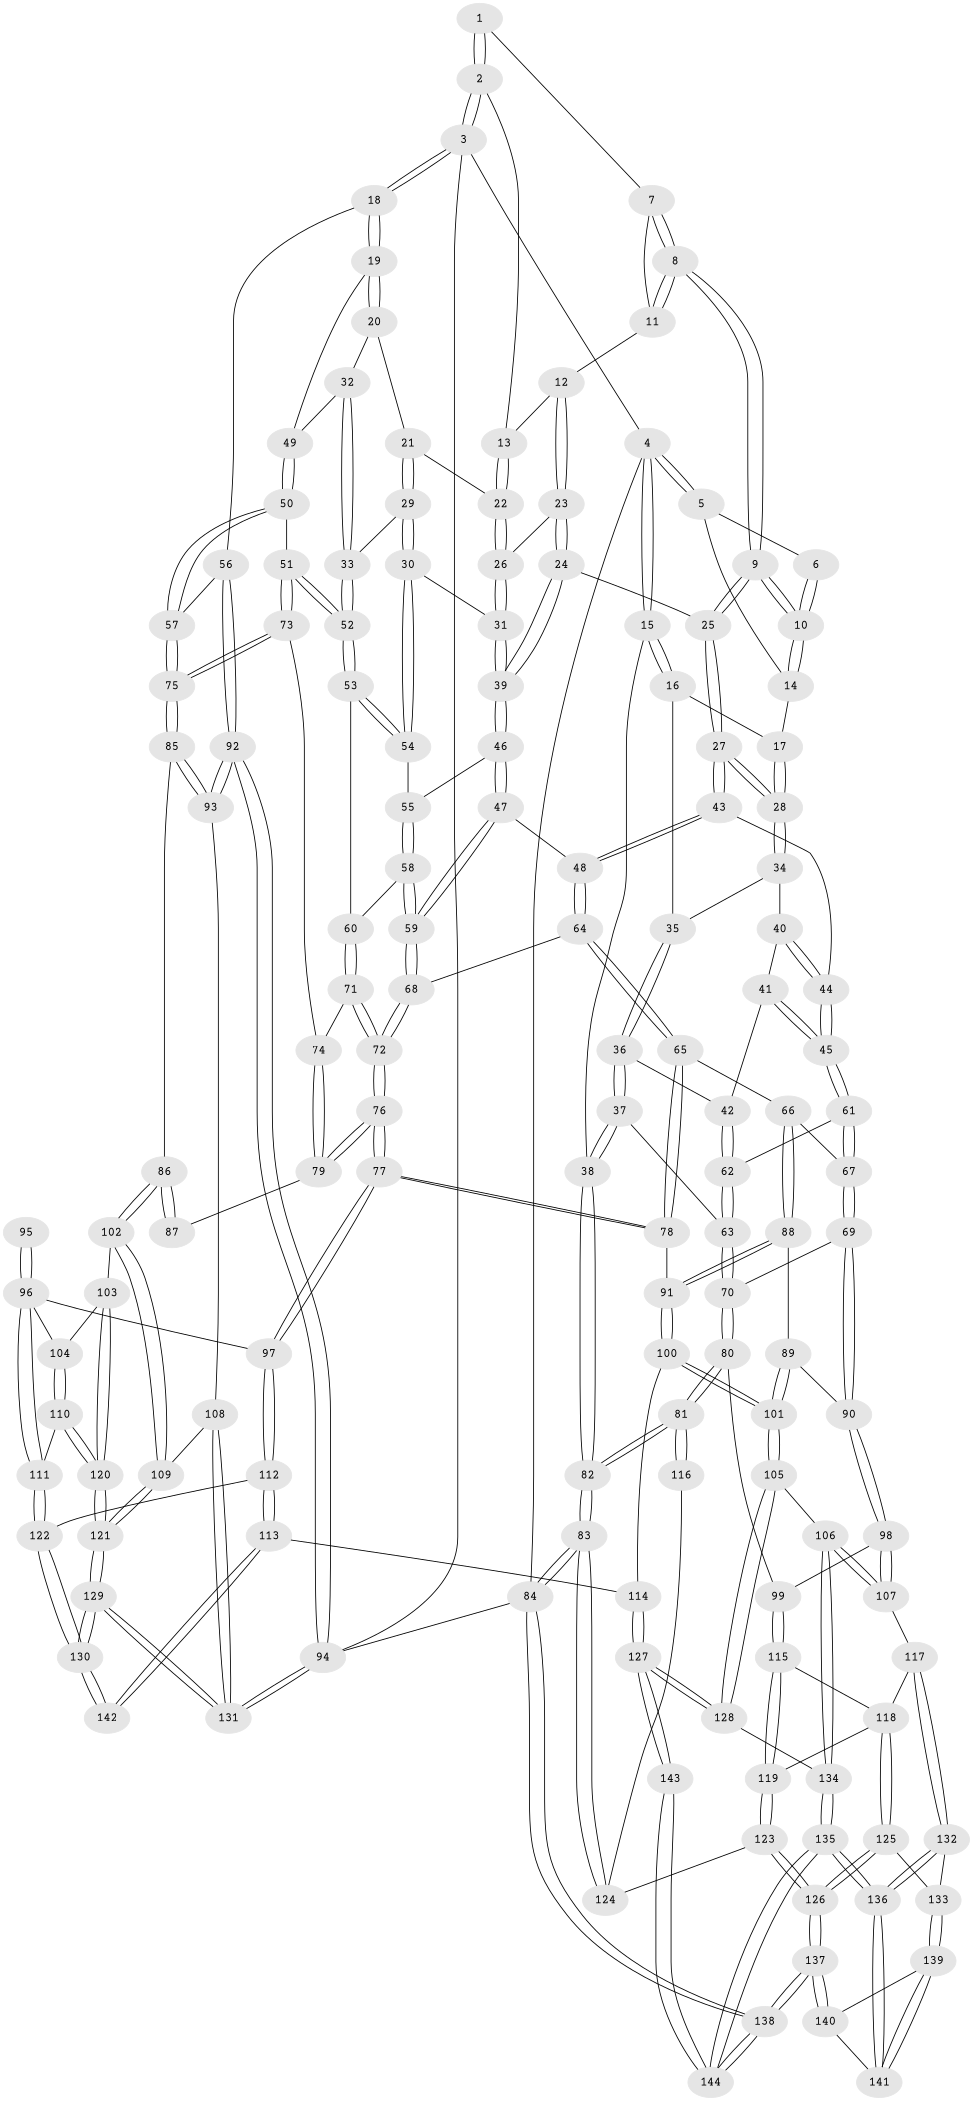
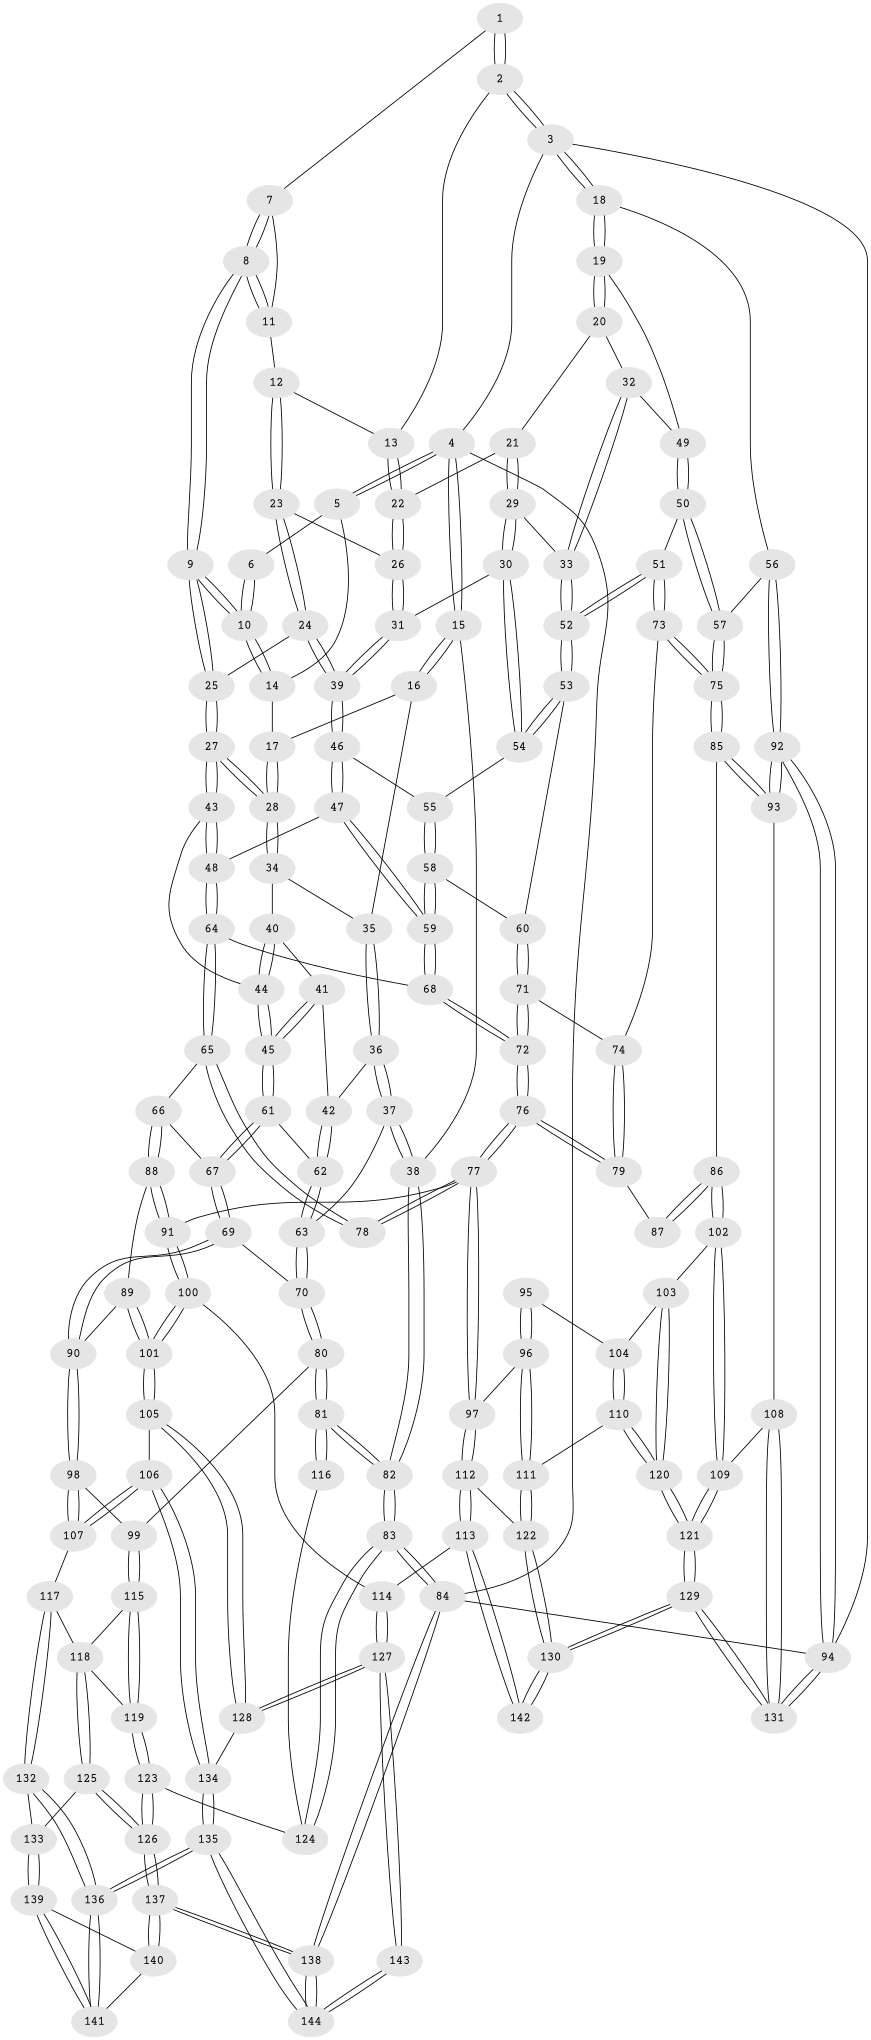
(667, 1263) -> (328, 1202)
(43, 1324) -> (566, 1320)
